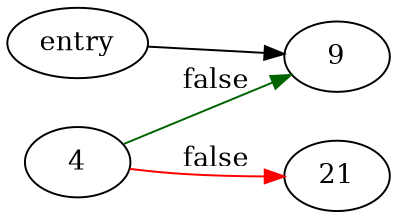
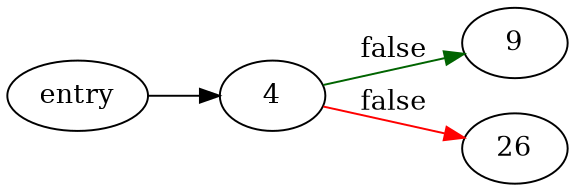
(206, 50) -> (174, 96)
(337, 176) -> (515, 149)
